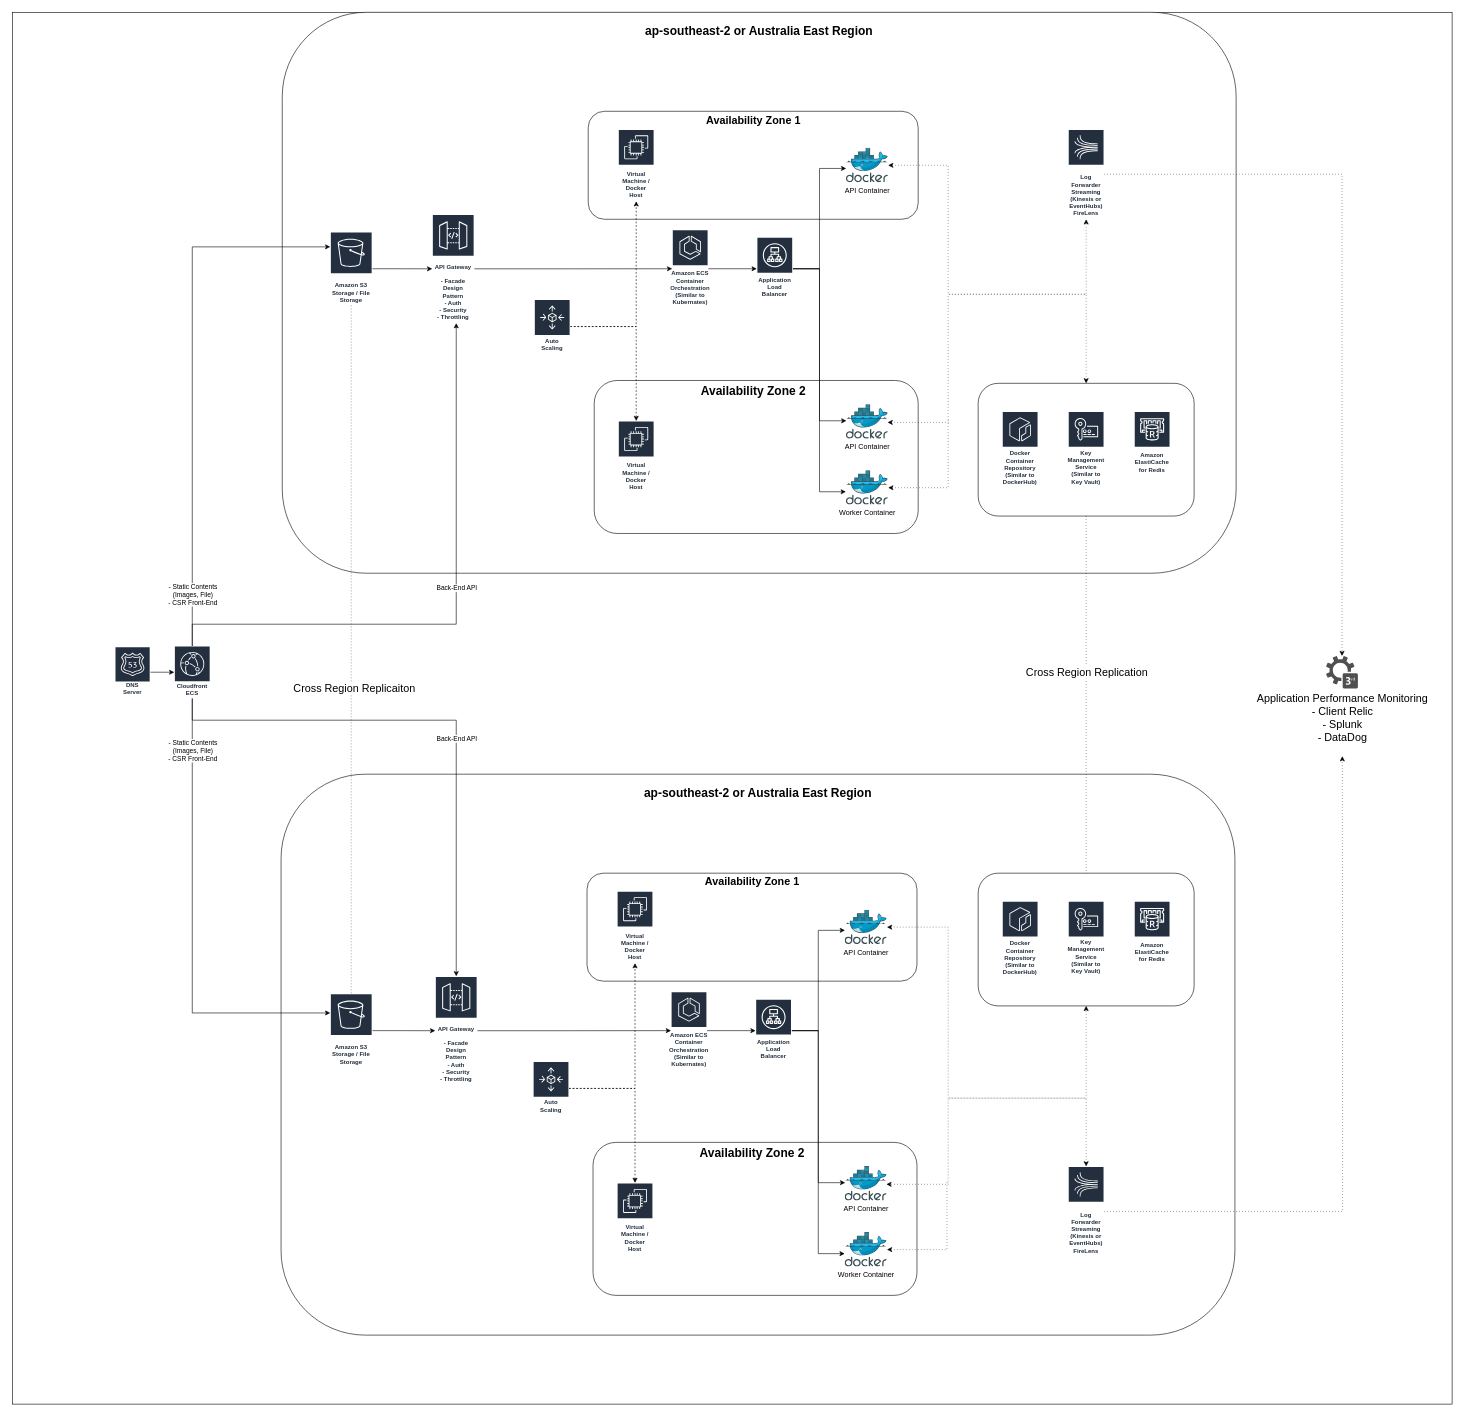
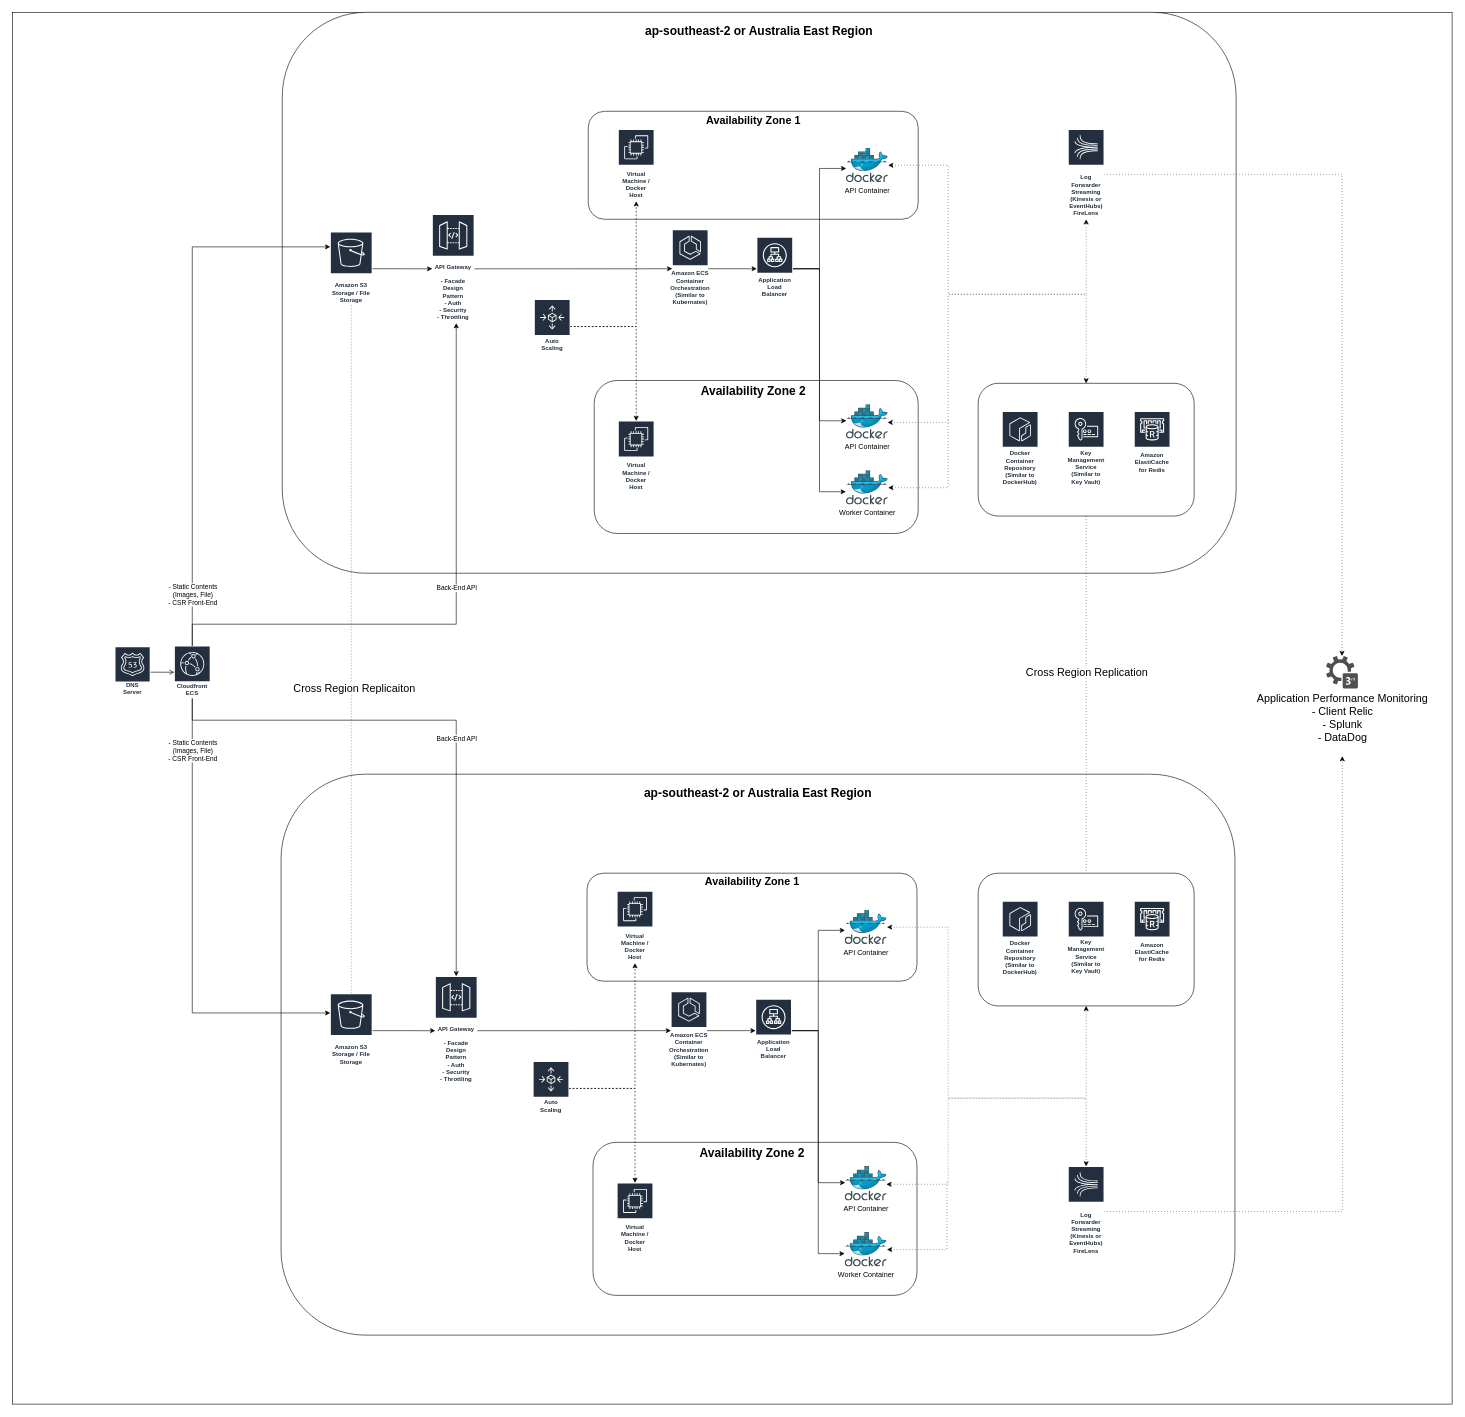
(168, 672) -> (170, 672)
